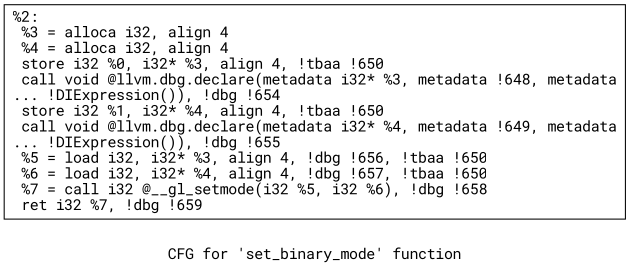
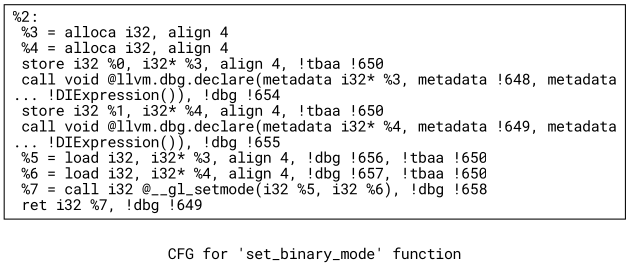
(108, 206) -> (108, 206)
